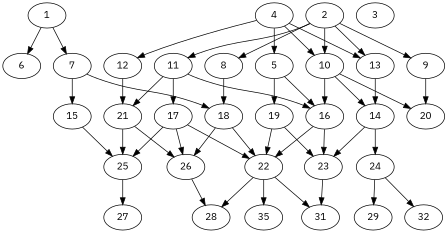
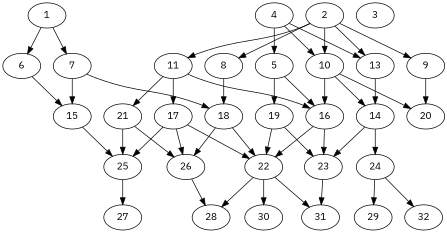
(123, 66) -> none
none -> (44, 89)
(264, 217) -> (264, 217)
